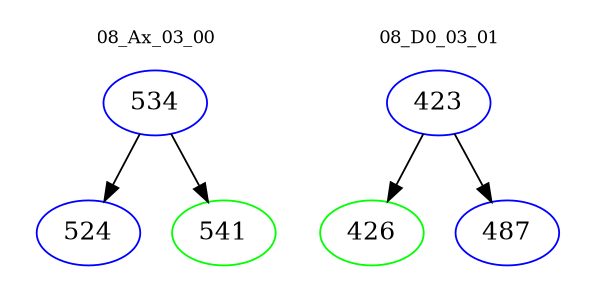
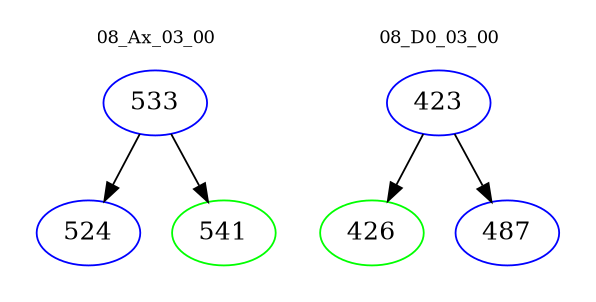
(440, 39) -> (440, 39)
(155, 103) -> (155, 103)
